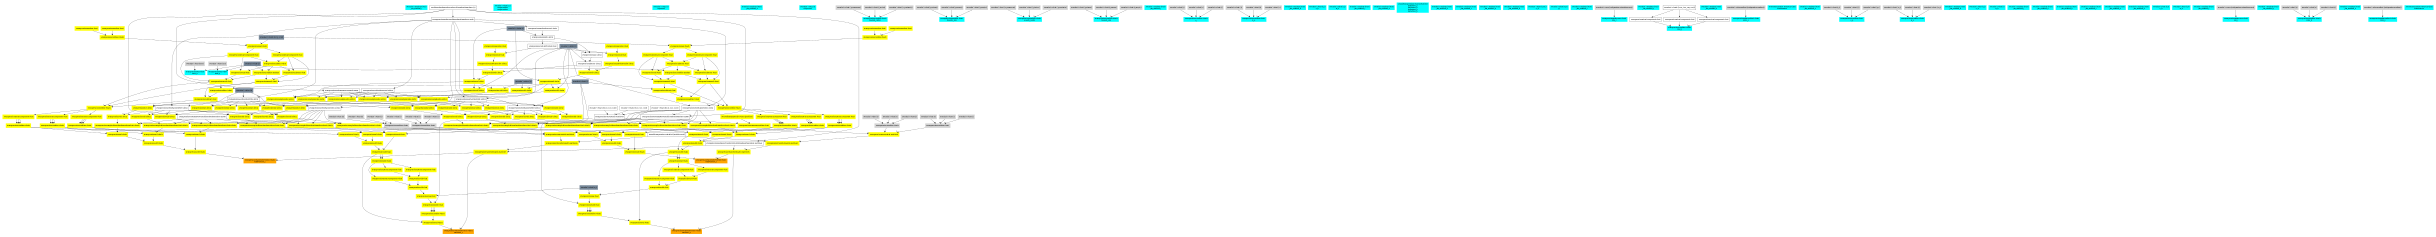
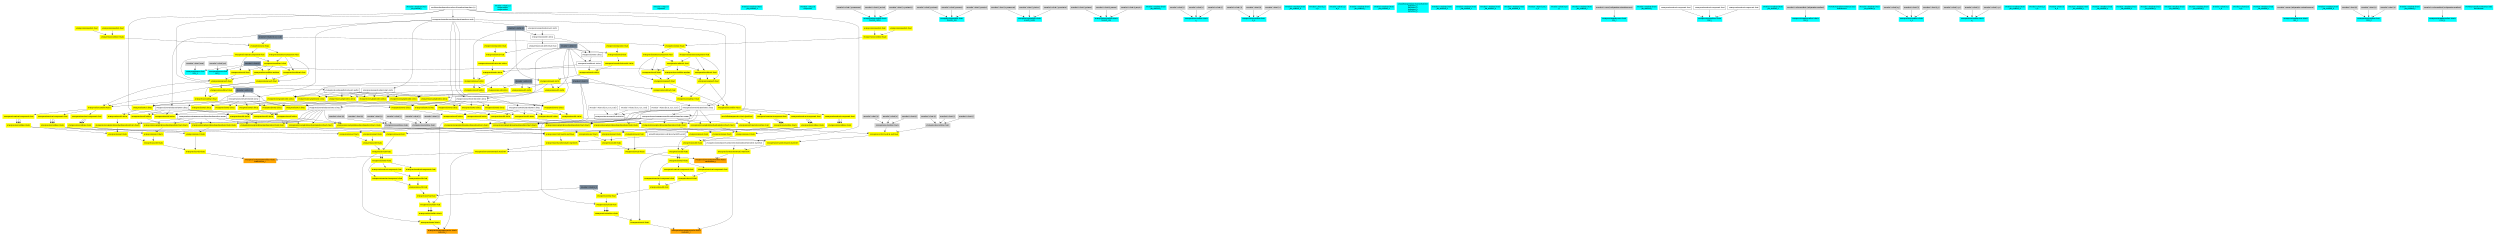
(1679, 8) -> none
